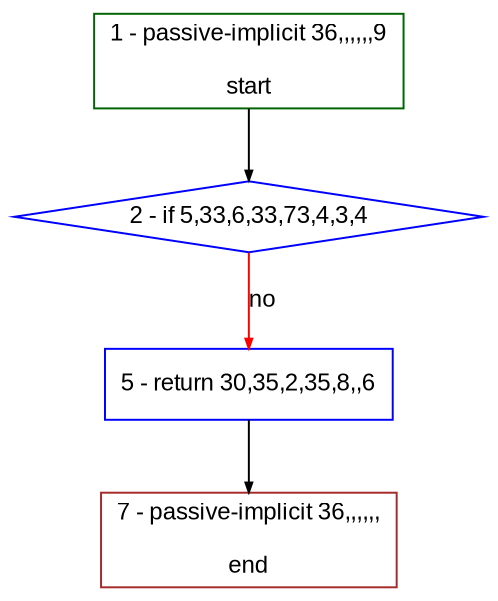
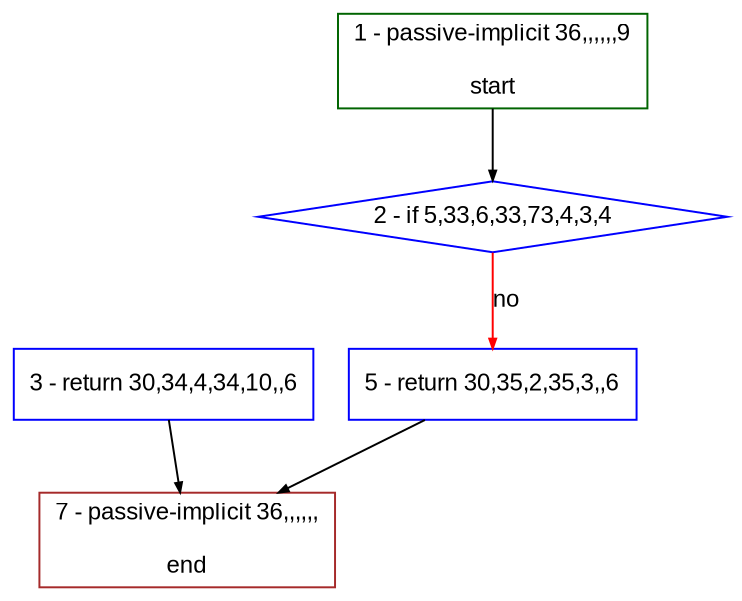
none -> (164, 384)
(249, 384) -> (493, 384)
